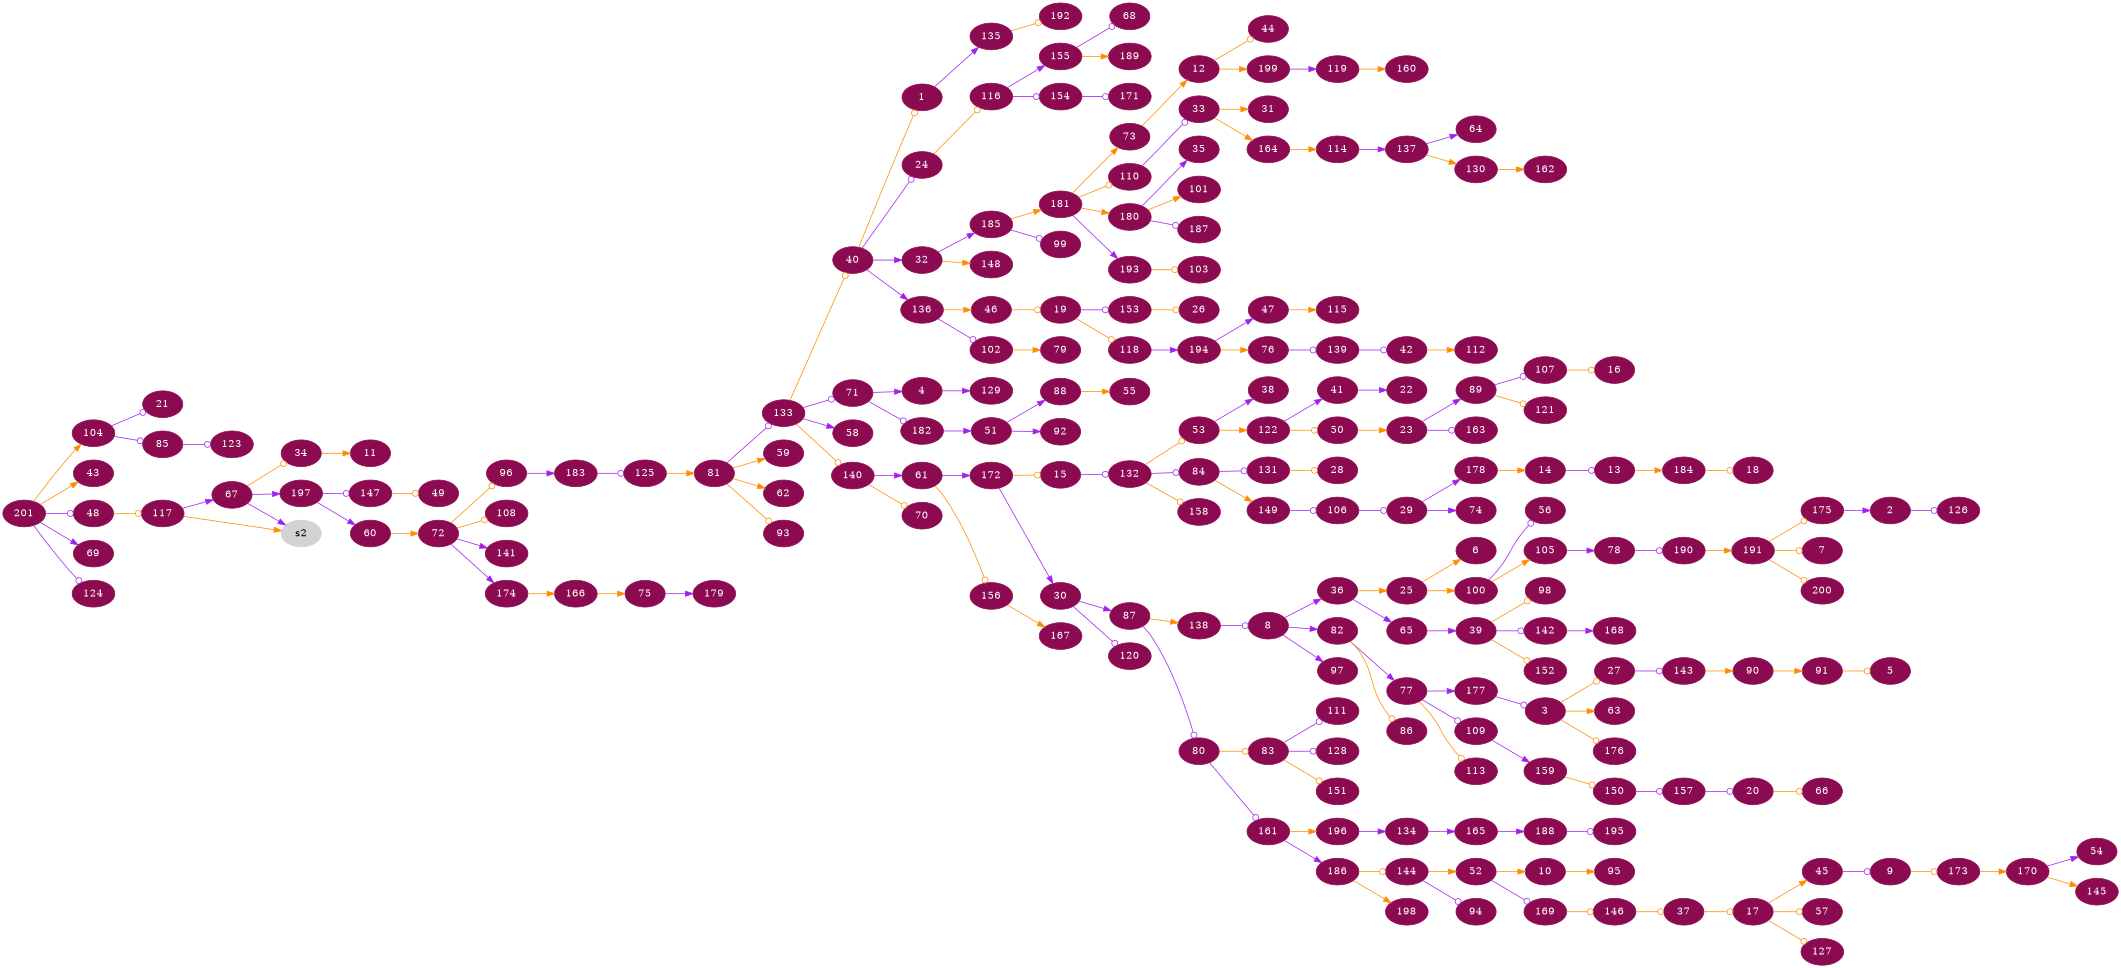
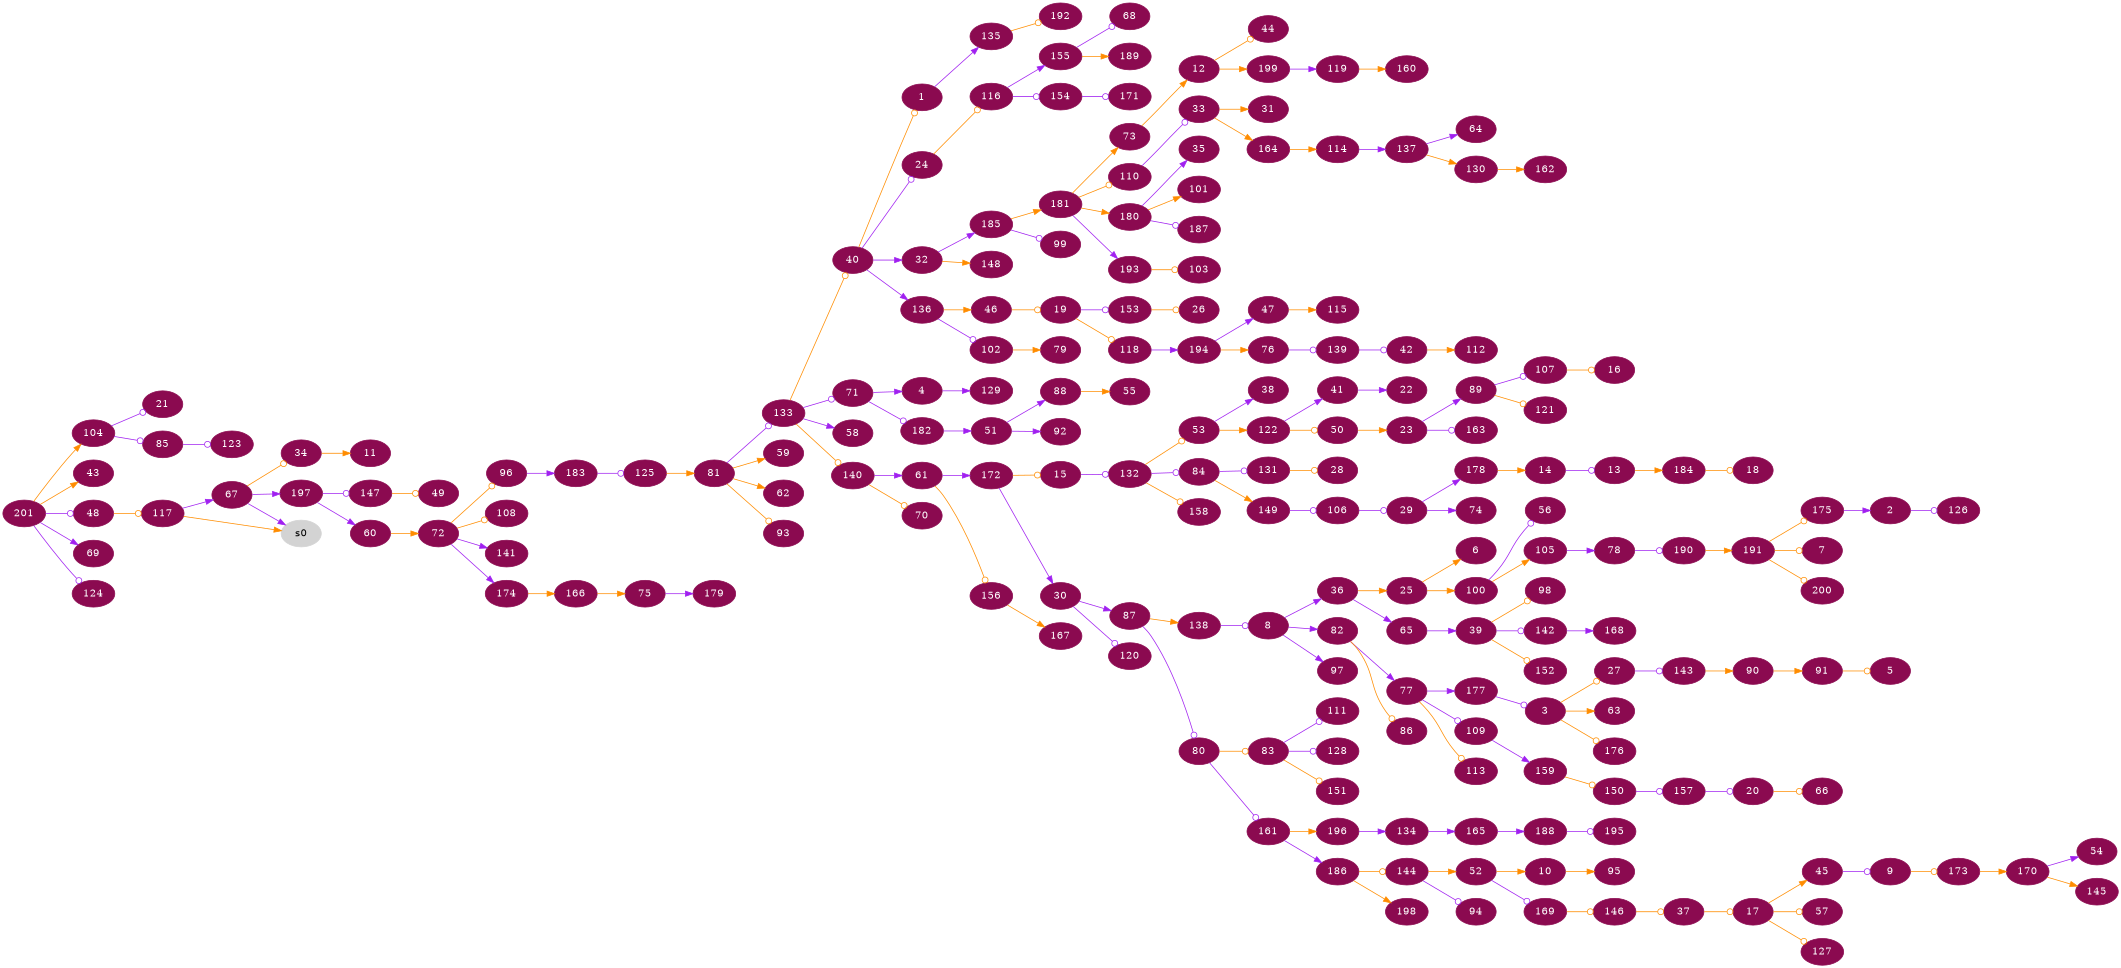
(301, 534) -> (301, 534)
